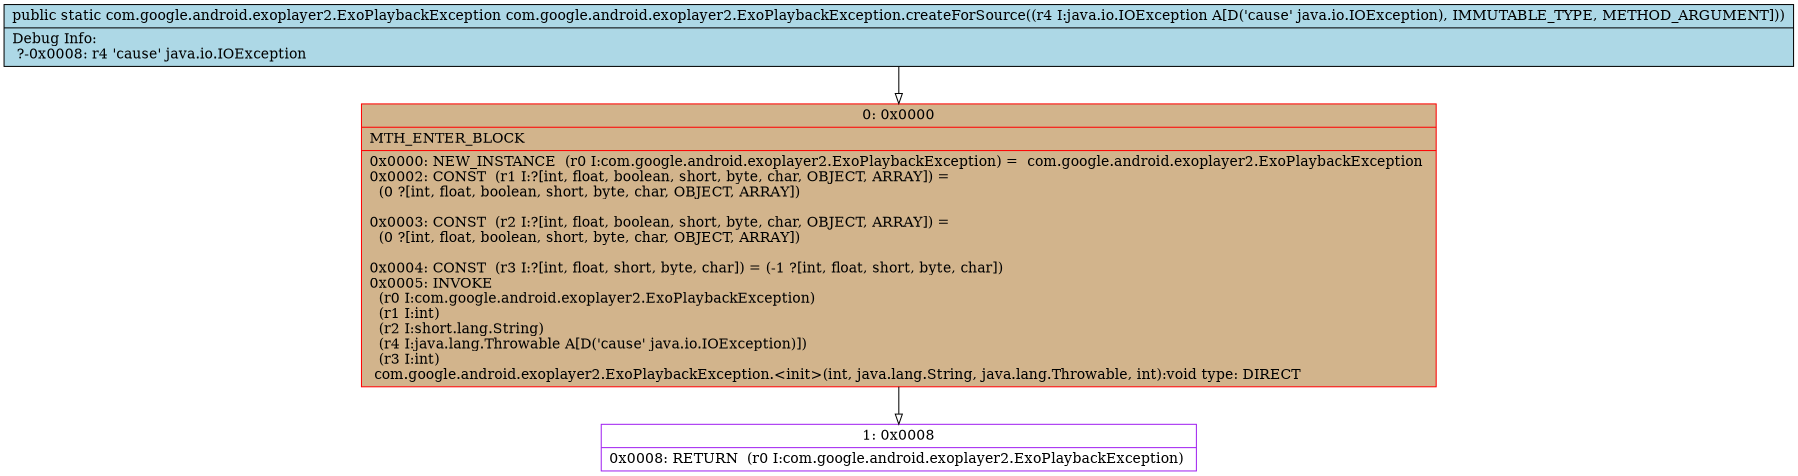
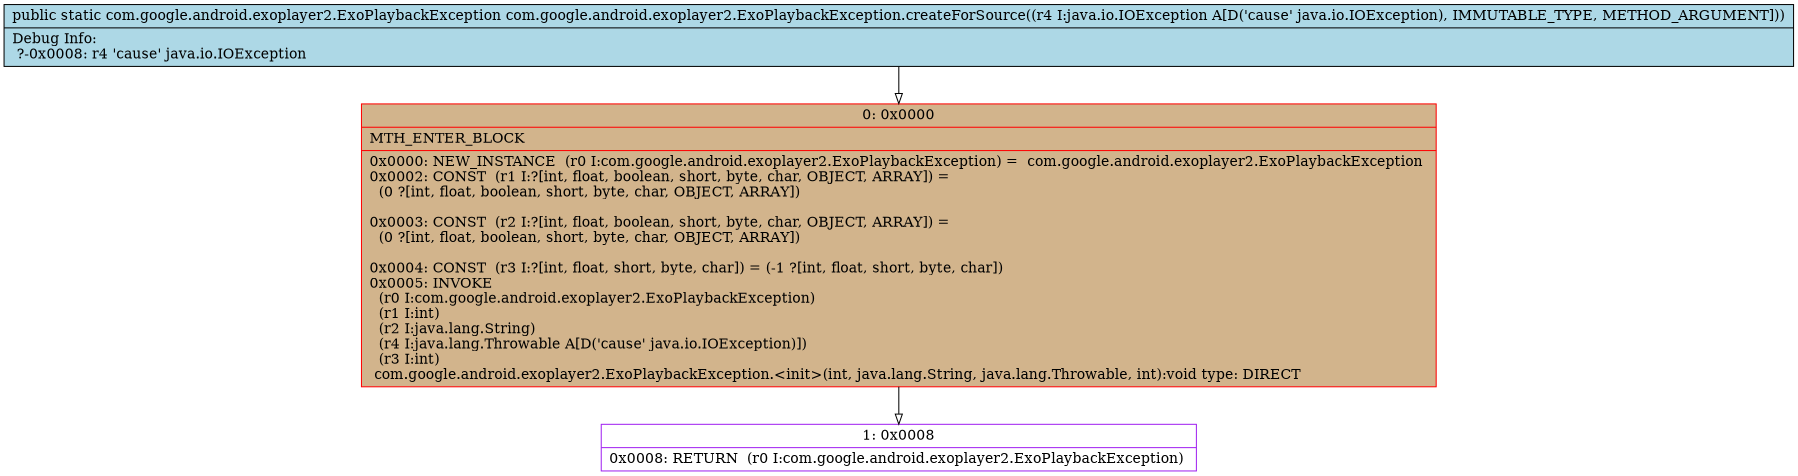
(457, 329) -> (453, 329)
